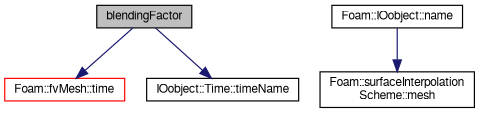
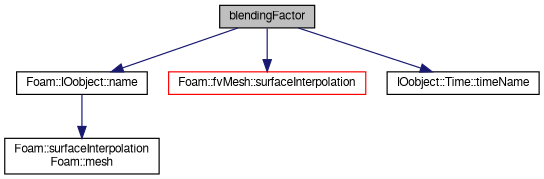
none -> (180, 48)
(65, 90) -> (267, 83)
(397, 90) -> (82, 156)
